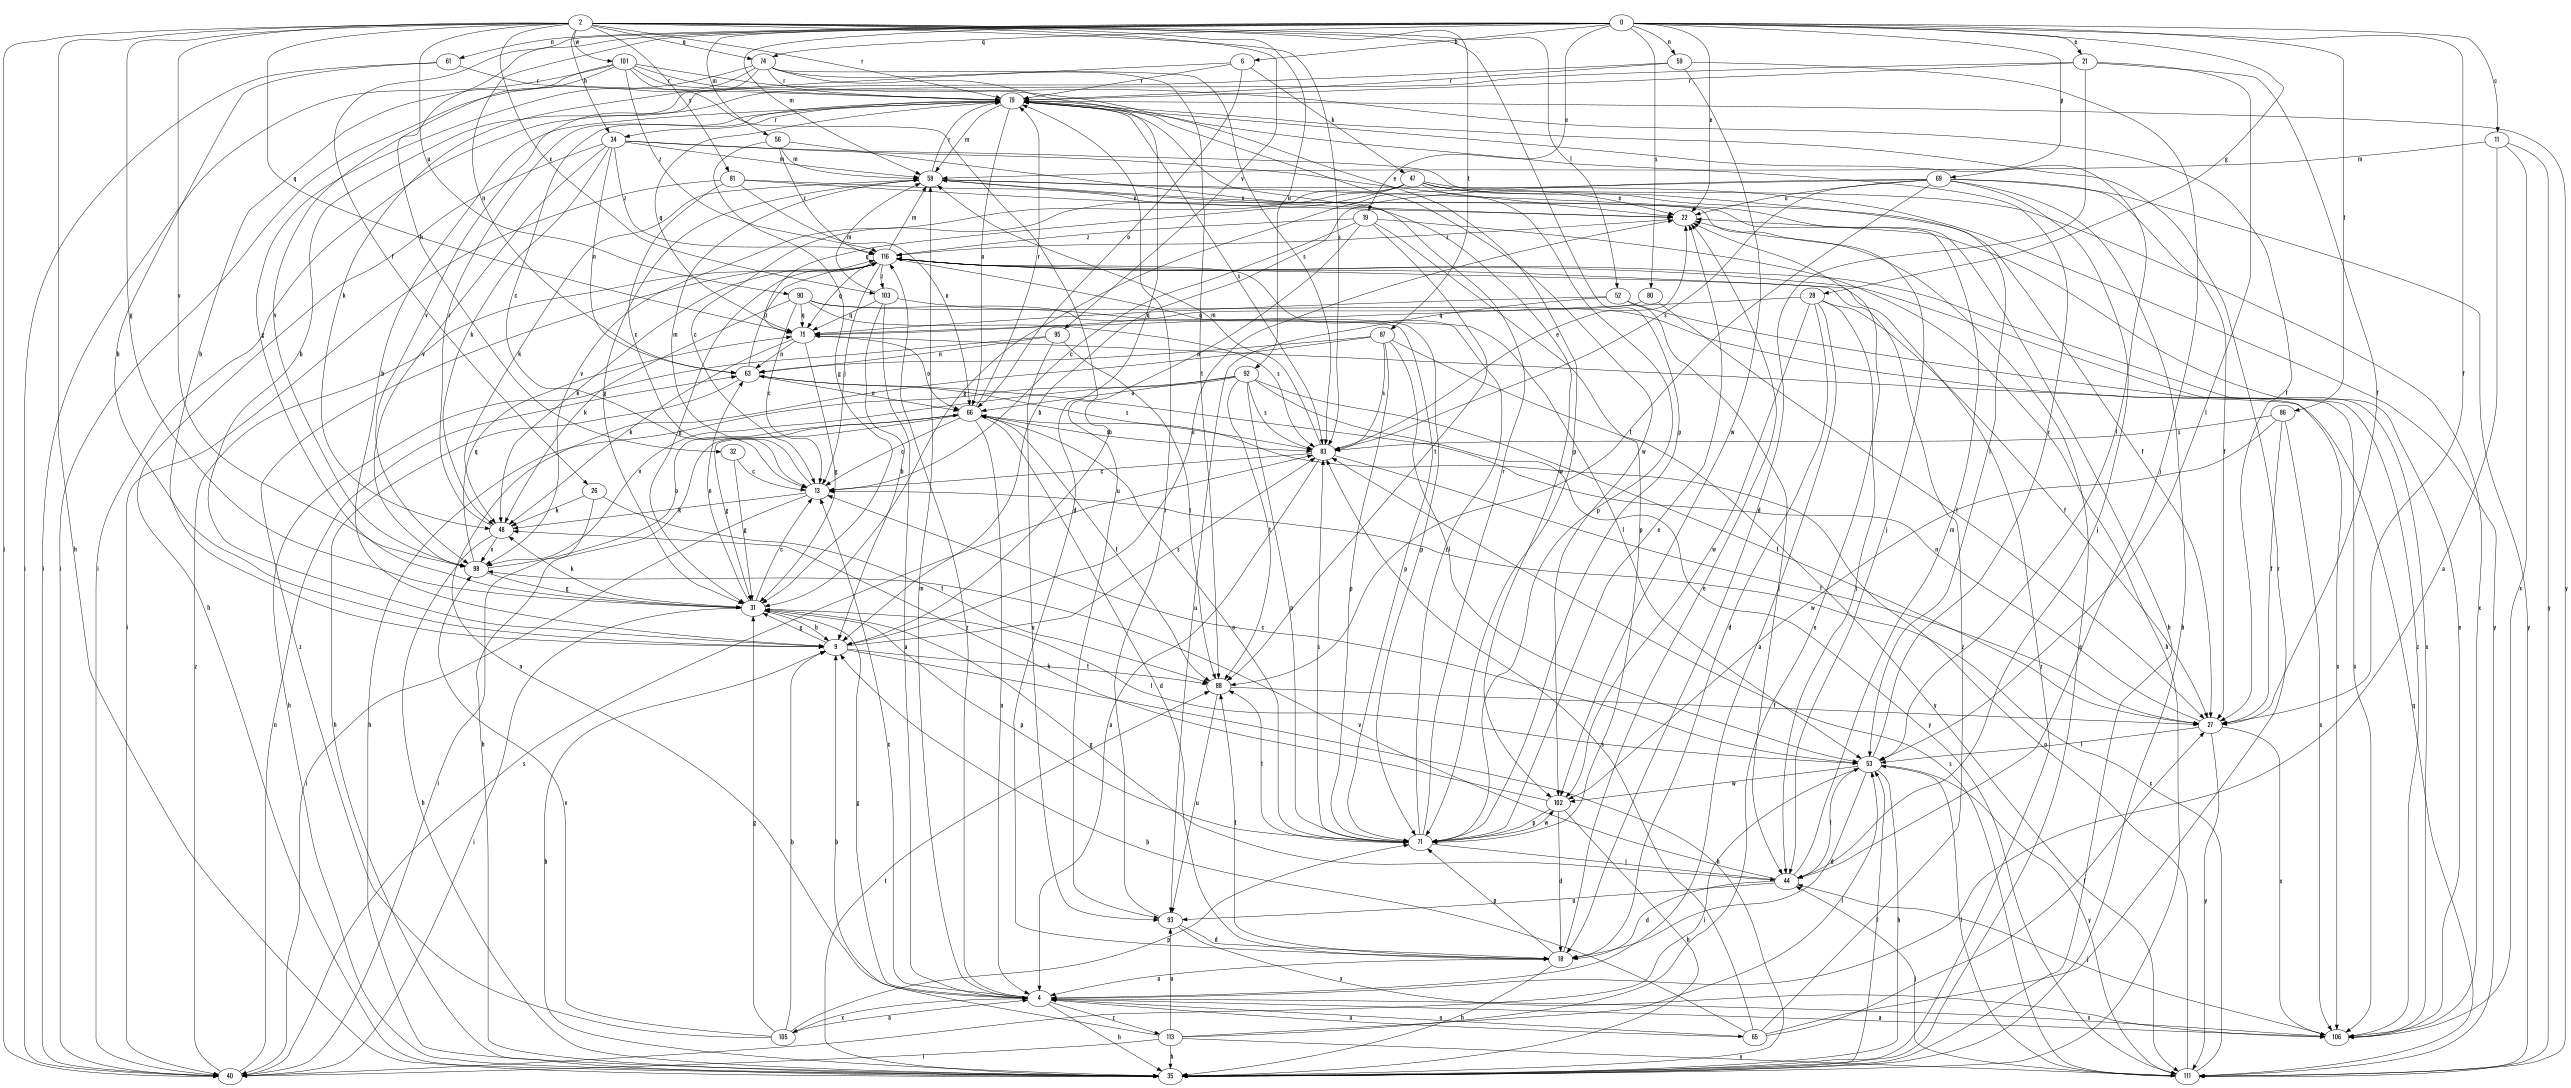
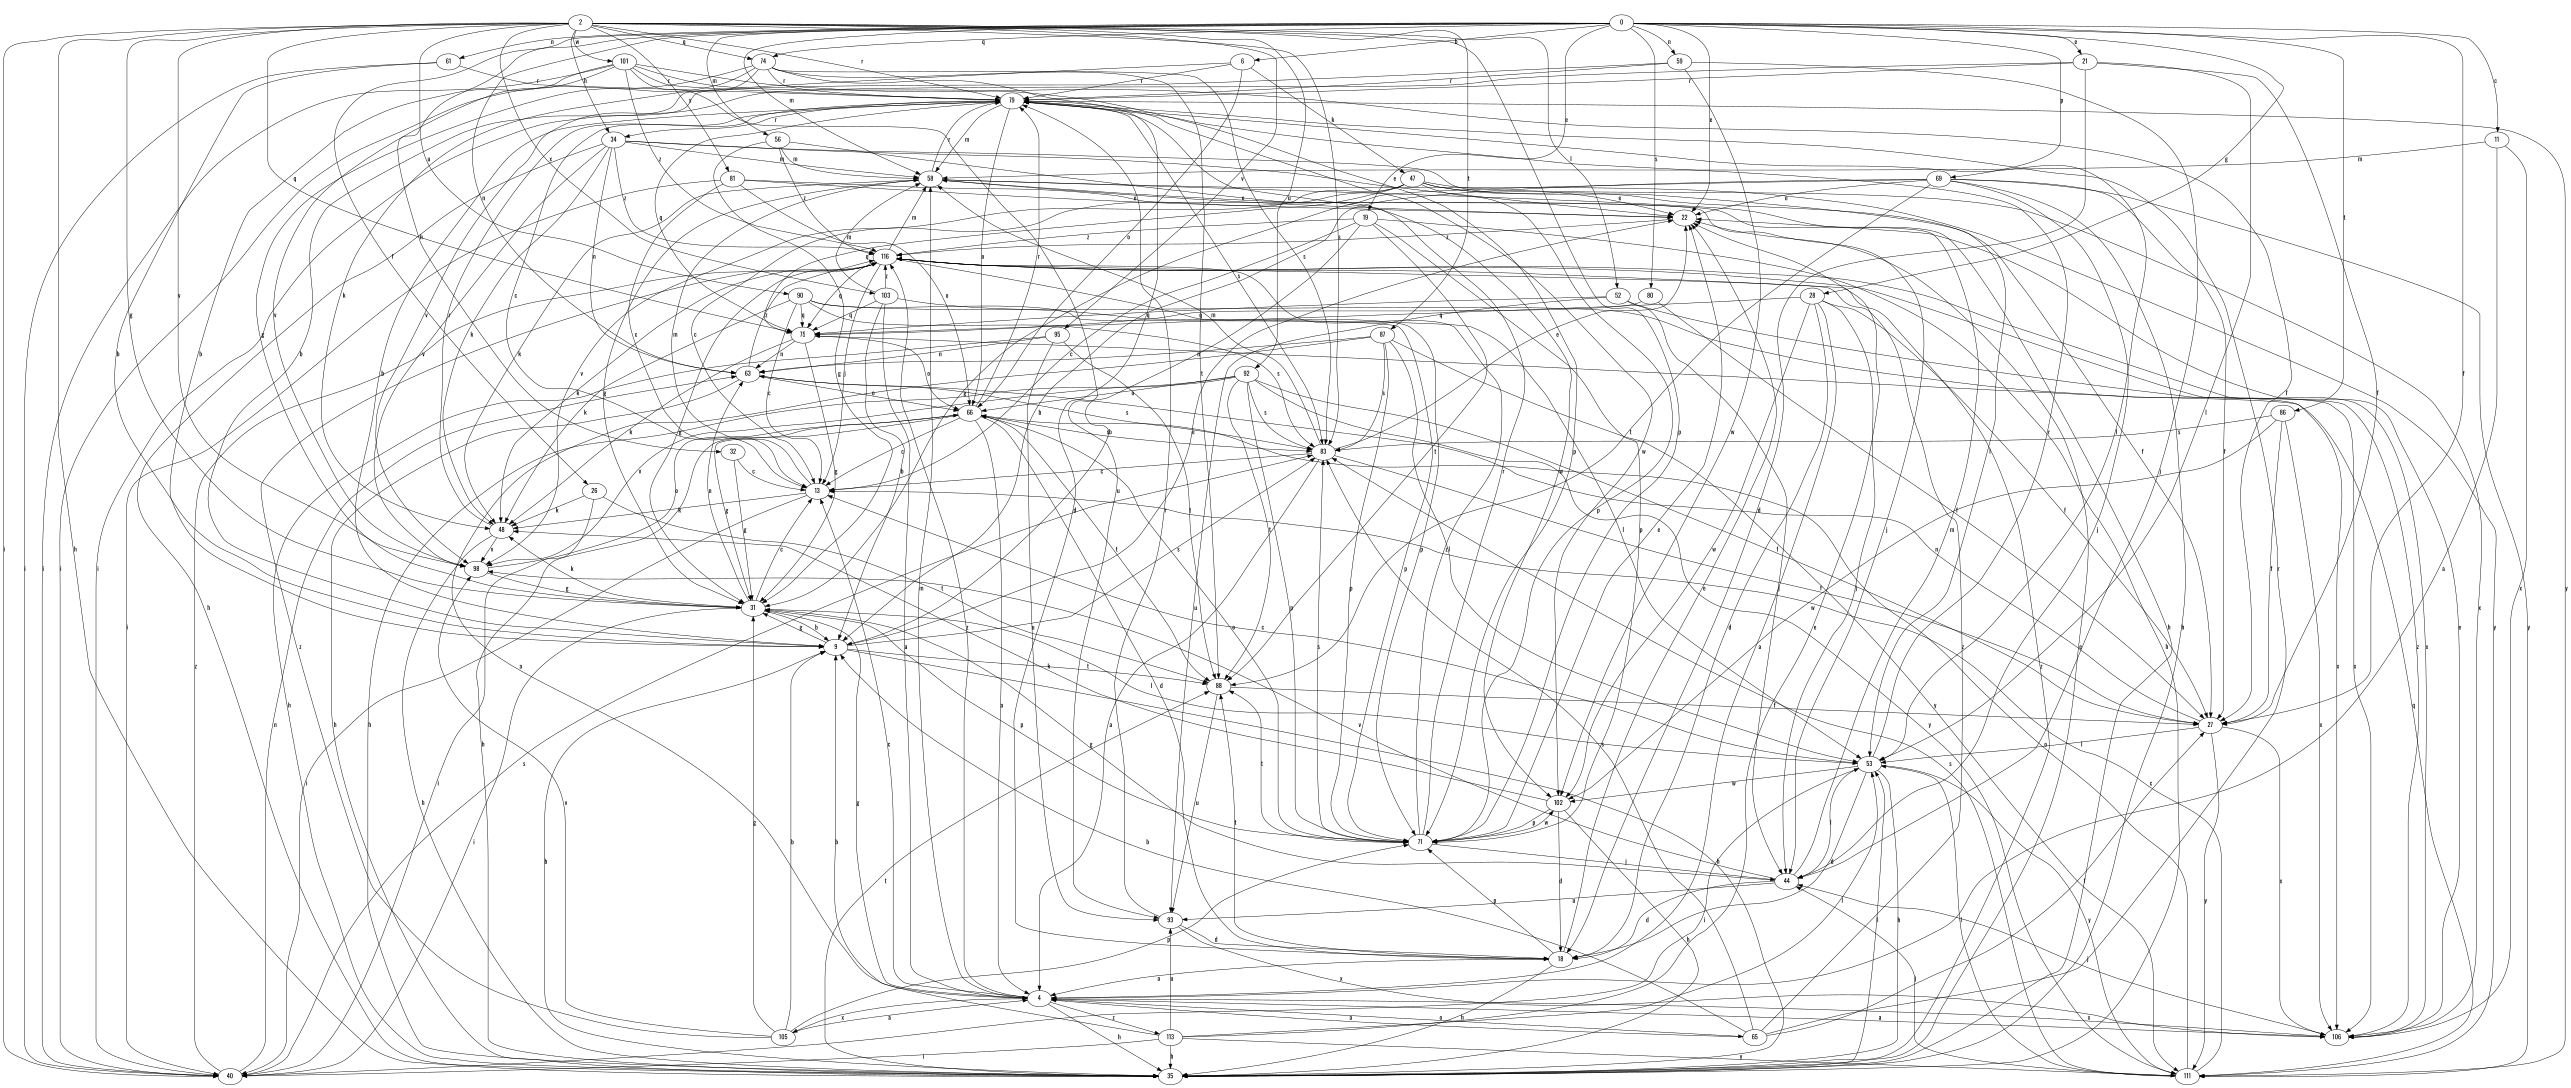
(881, 274) -> (886, 279)
(1644, 325) -> none
(542, 394) -> none
(2548, 758) -> none
